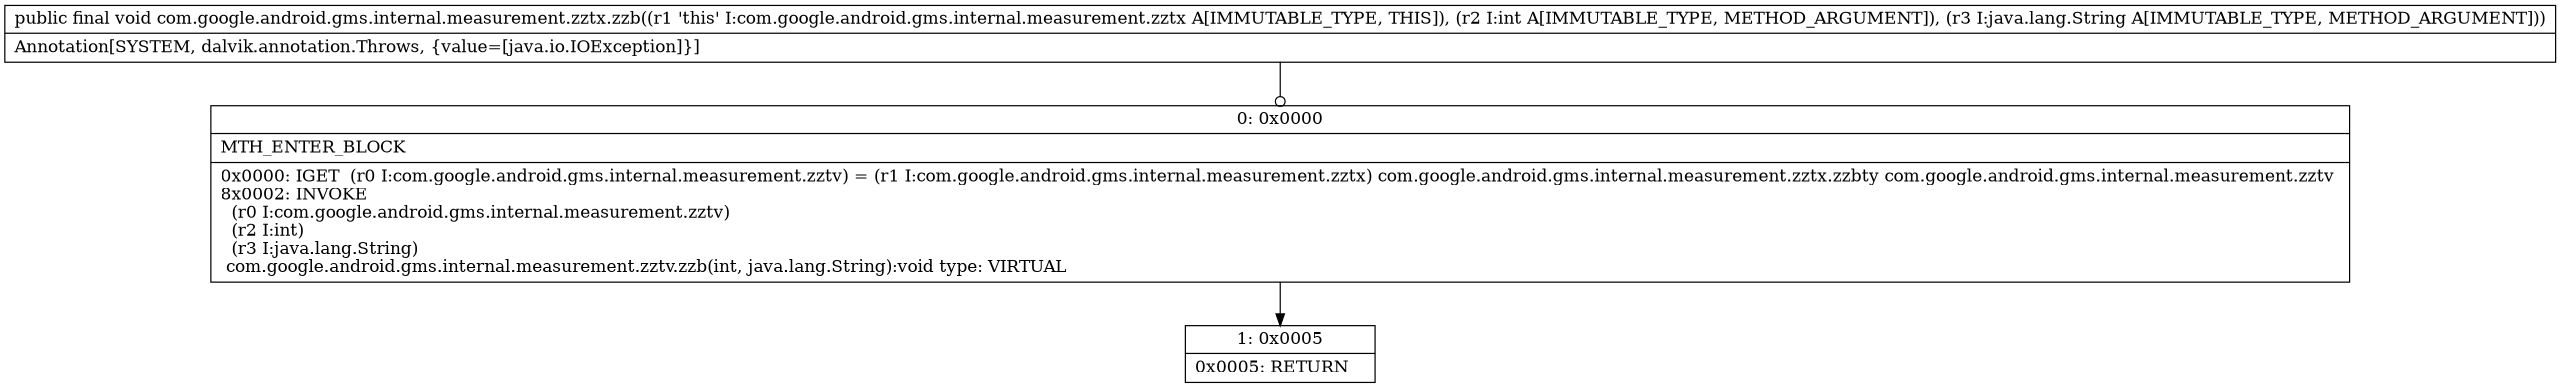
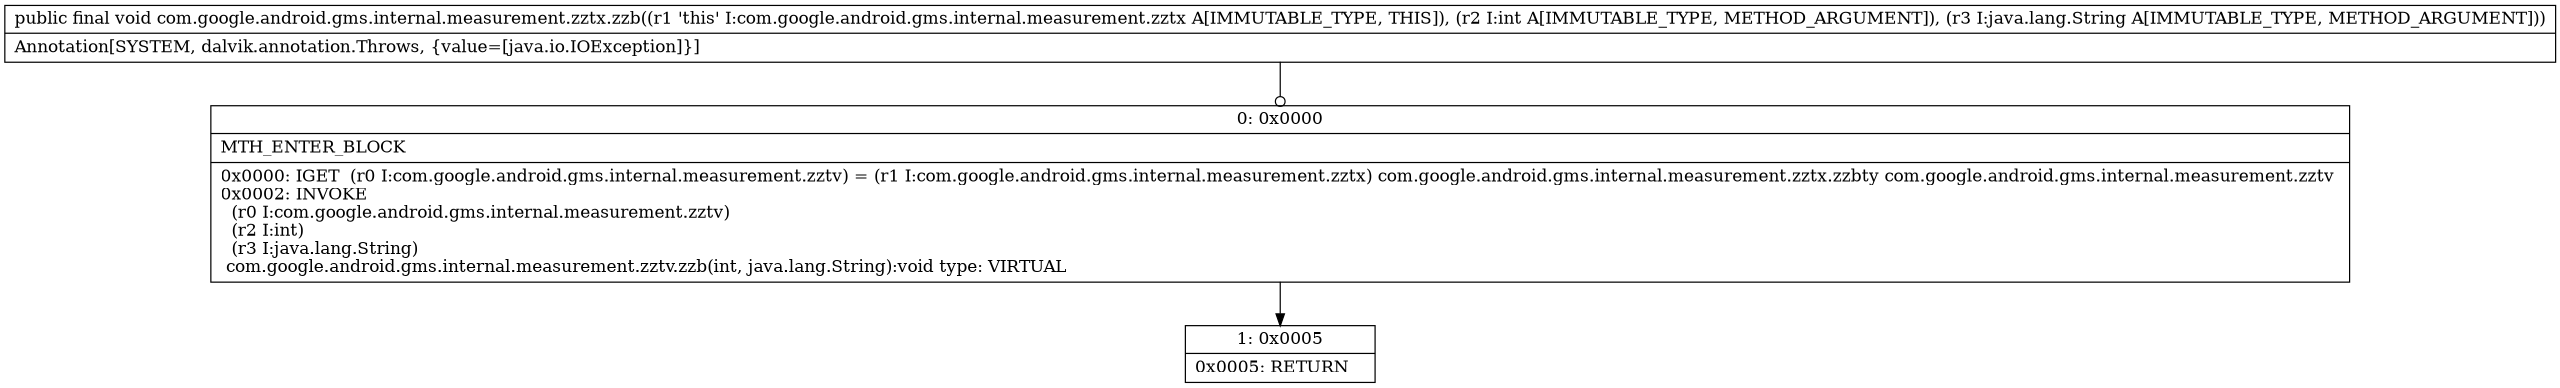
(300, 195) -> (300, 195)
